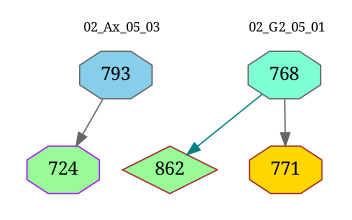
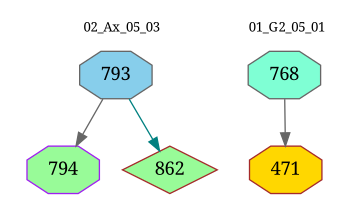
(287, 28) -> (287, 28)
(218, 129) -> (141, 119)
(63, 170) -> (63, 170)
(286, 170) -> (286, 170)
